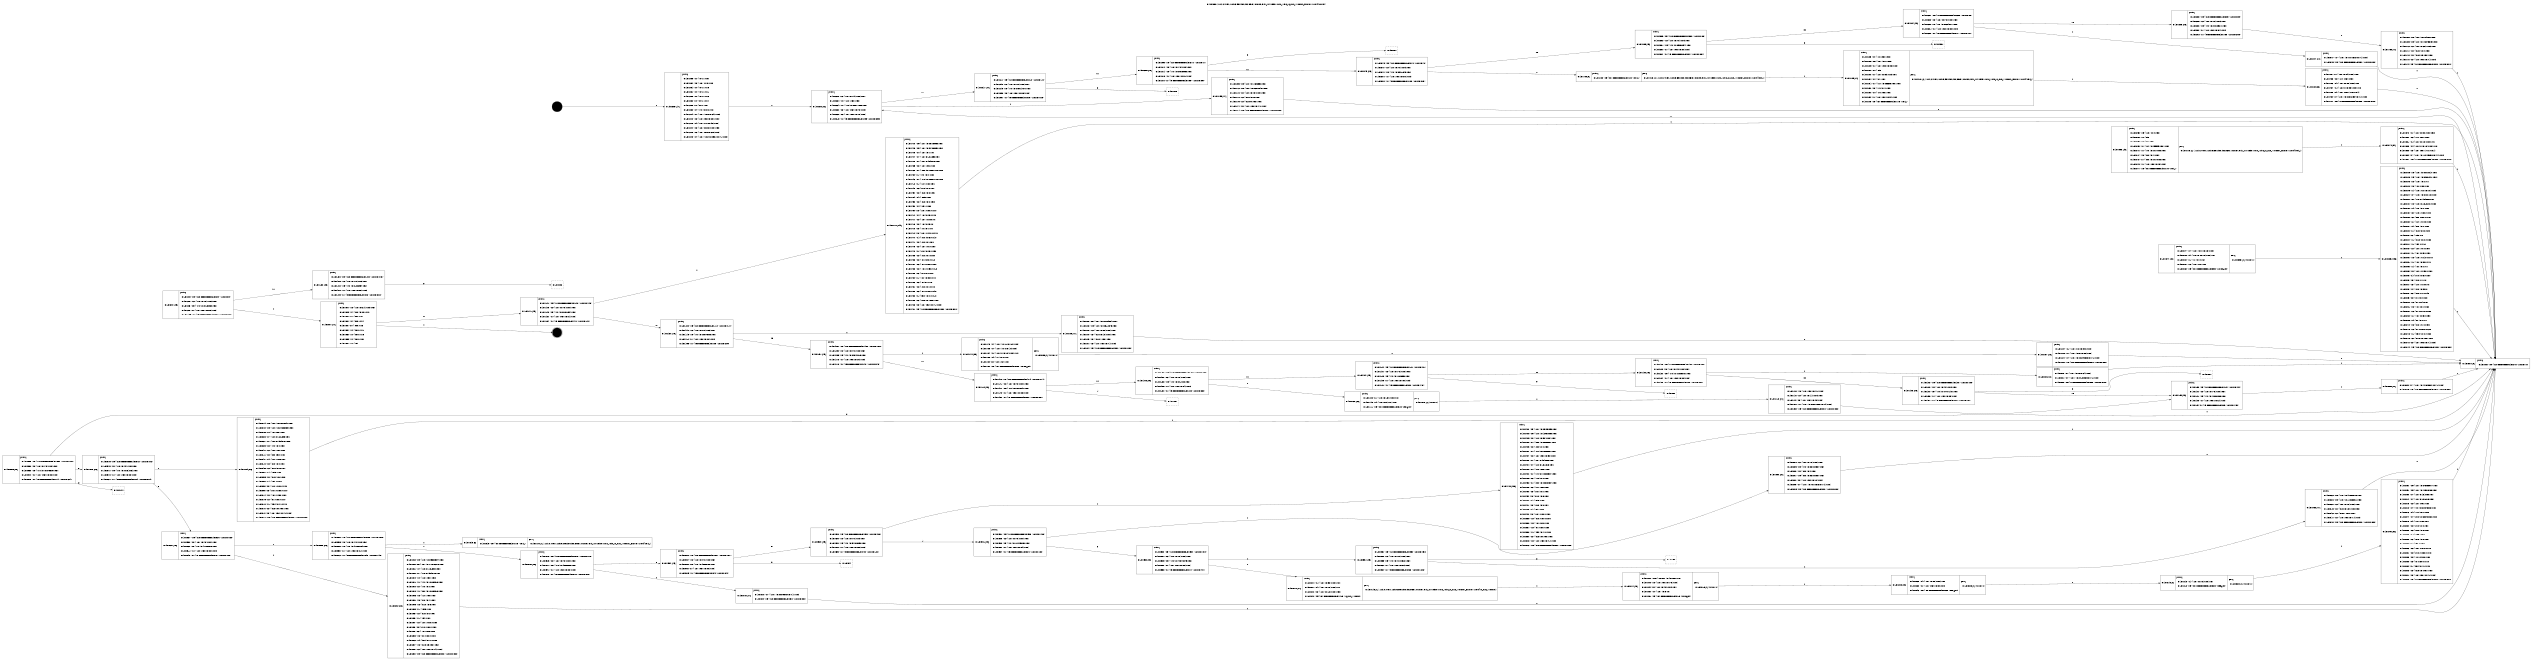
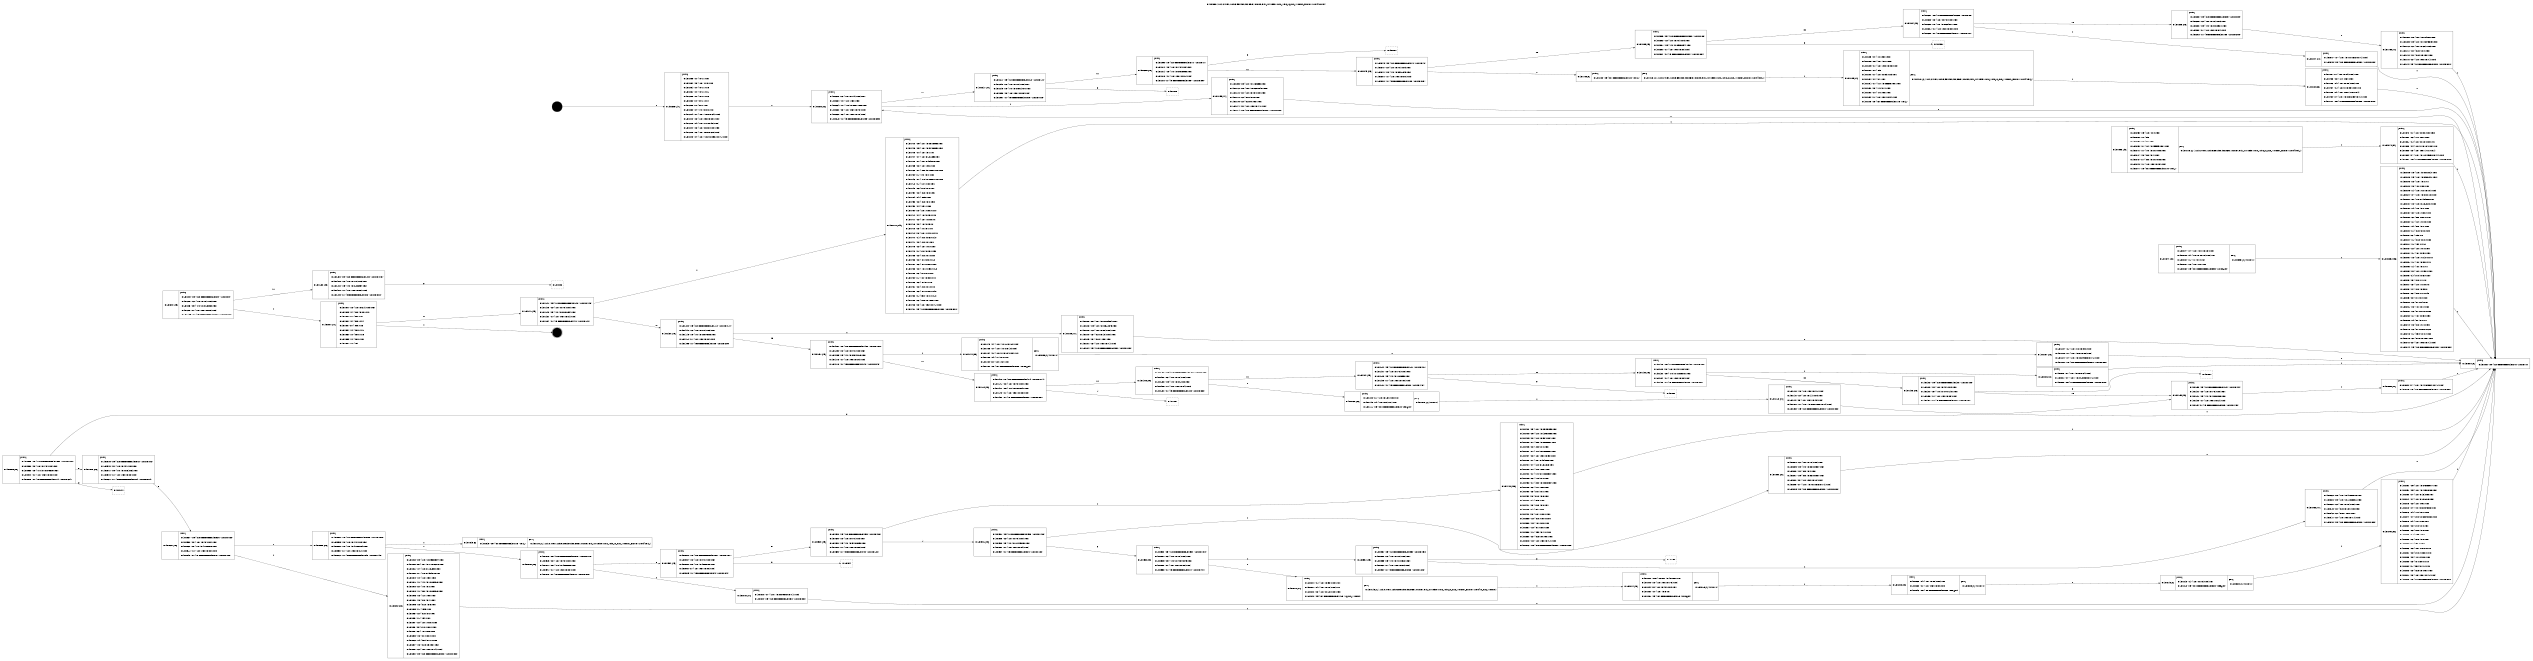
(273, 470) -> none
